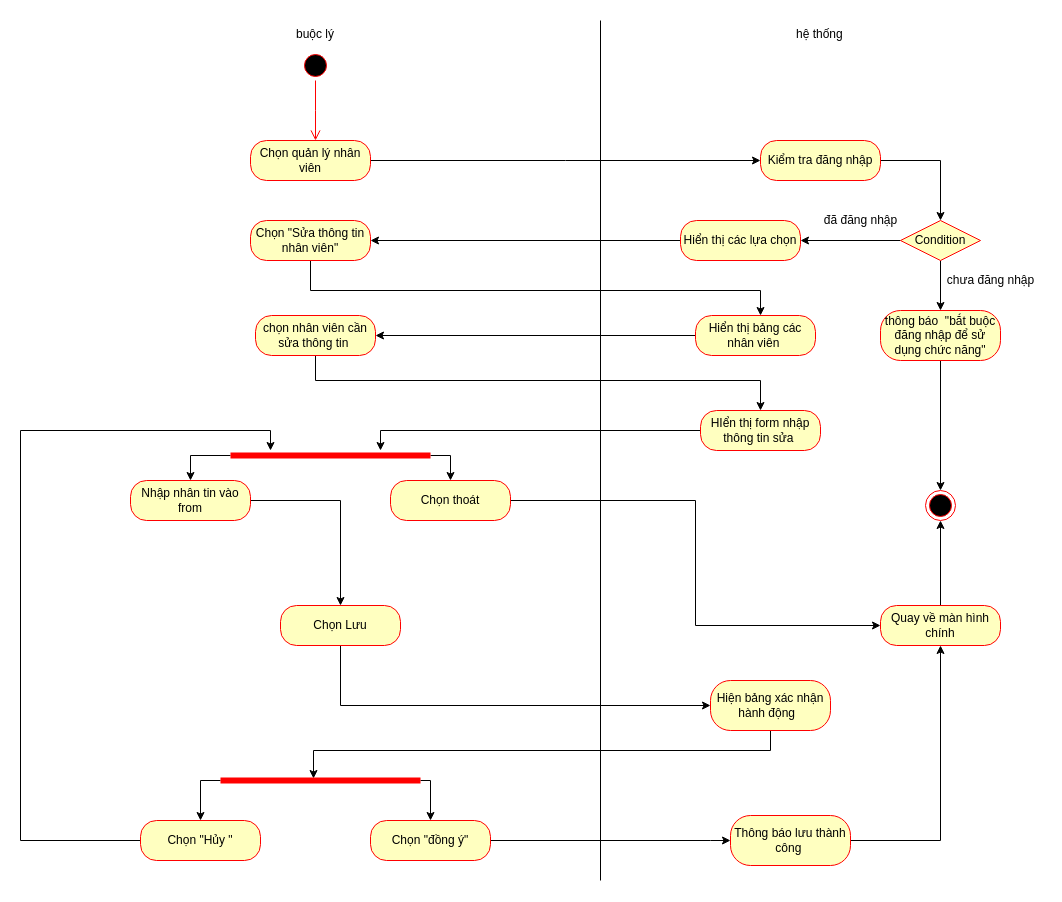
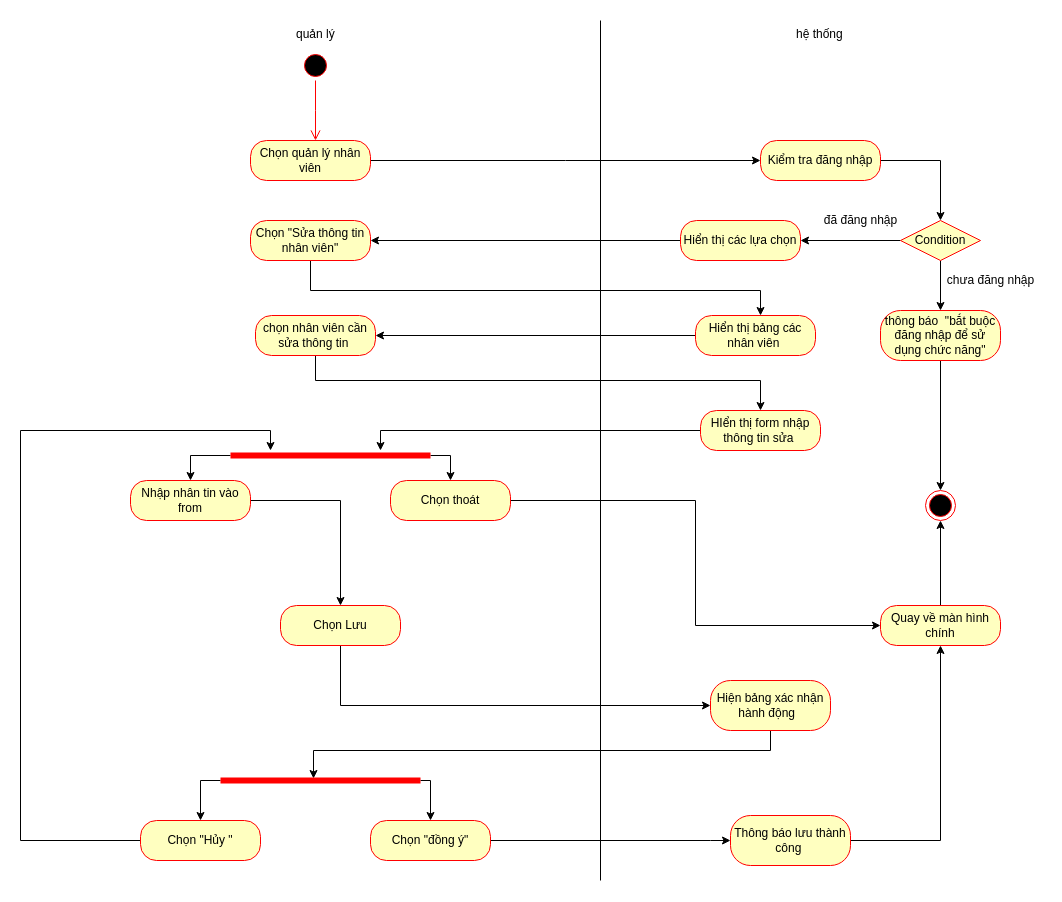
(316, 34) -> (316, 34)
